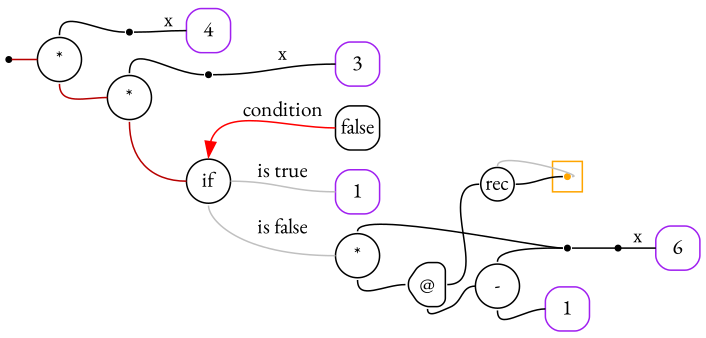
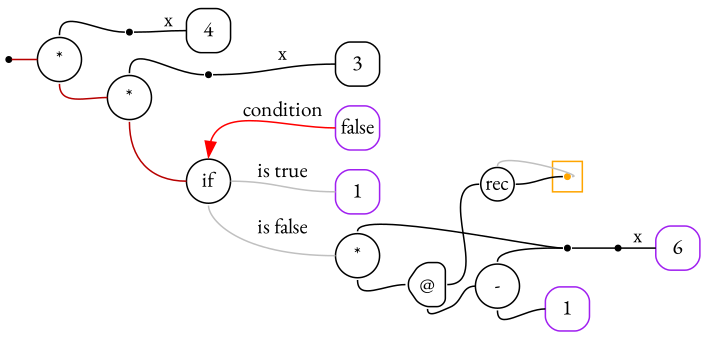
(209, 31) -> (209, 31)
(358, 64) -> (358, 64)
(358, 128) -> (358, 128)
